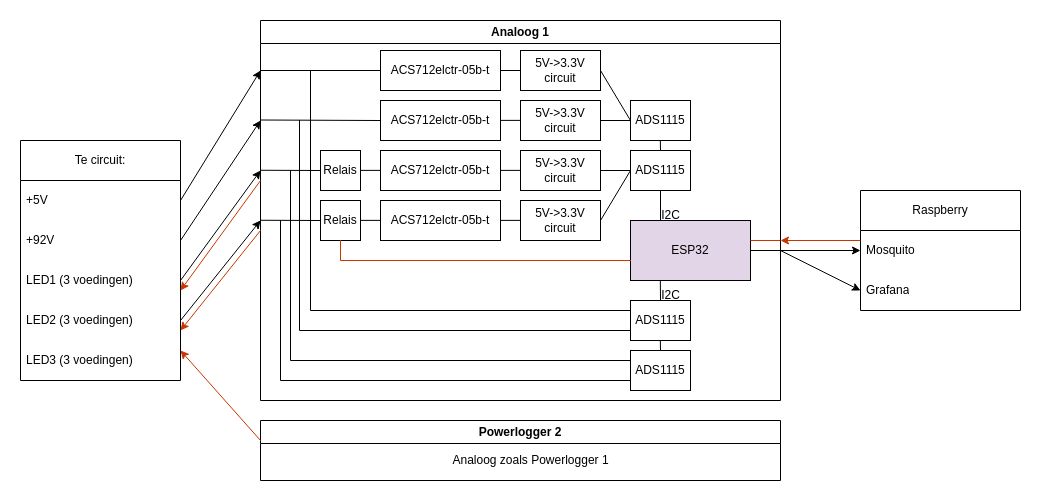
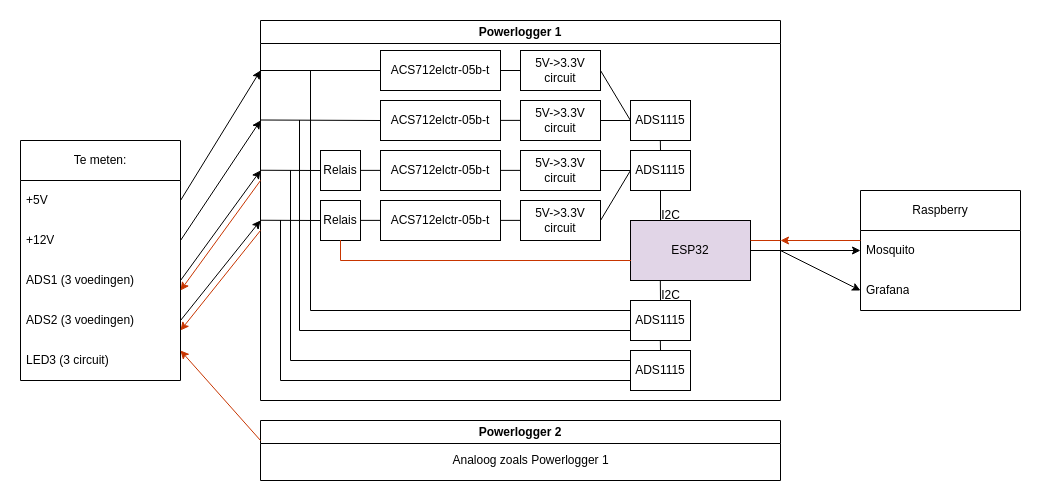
(521, 33) -> (521, 33)
(101, 161) -> (101, 161)
(40, 241) -> (40, 241)
(82, 281) -> (82, 281)
(82, 321) -> (82, 321)
(82, 361) -> (74, 361)
